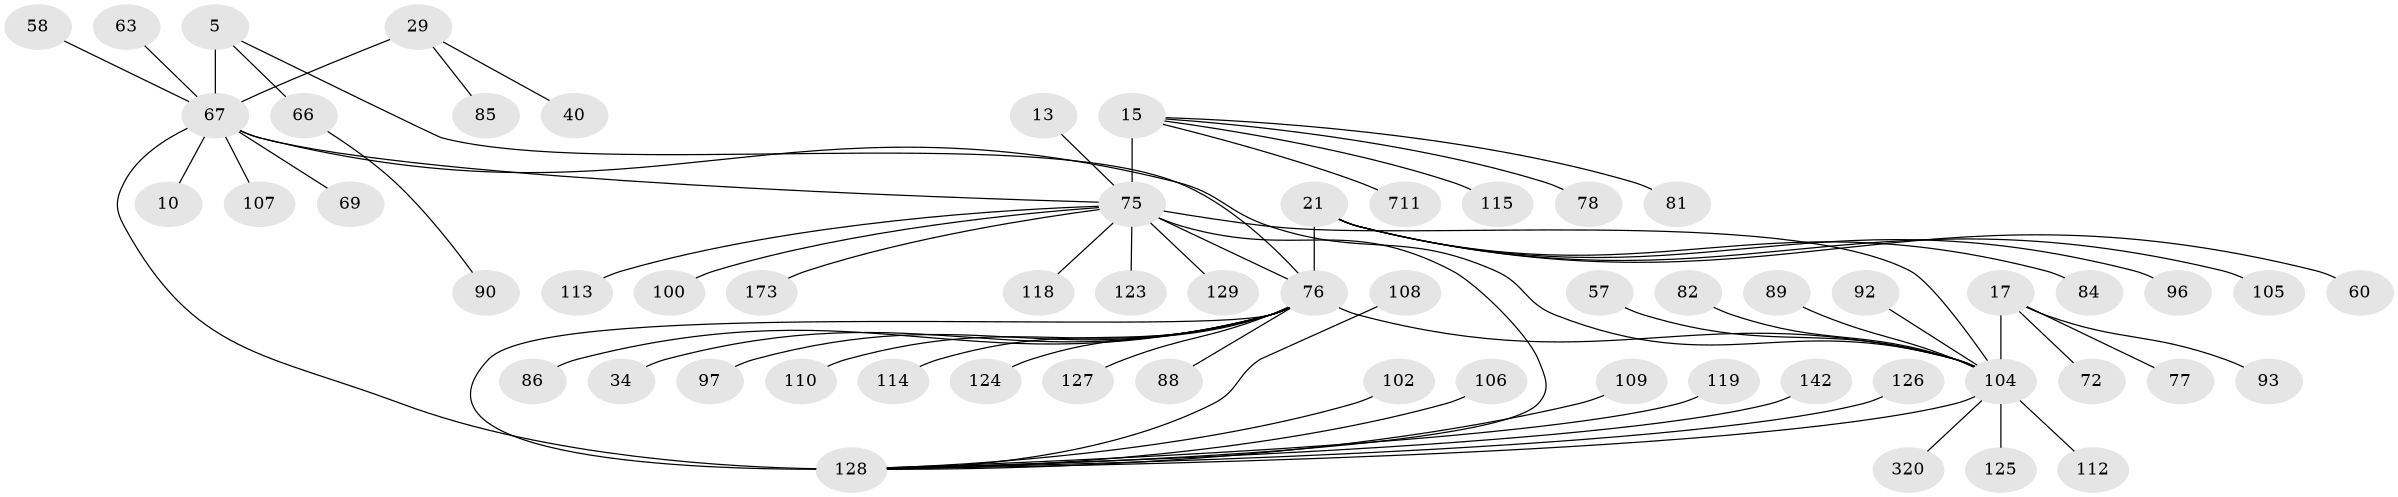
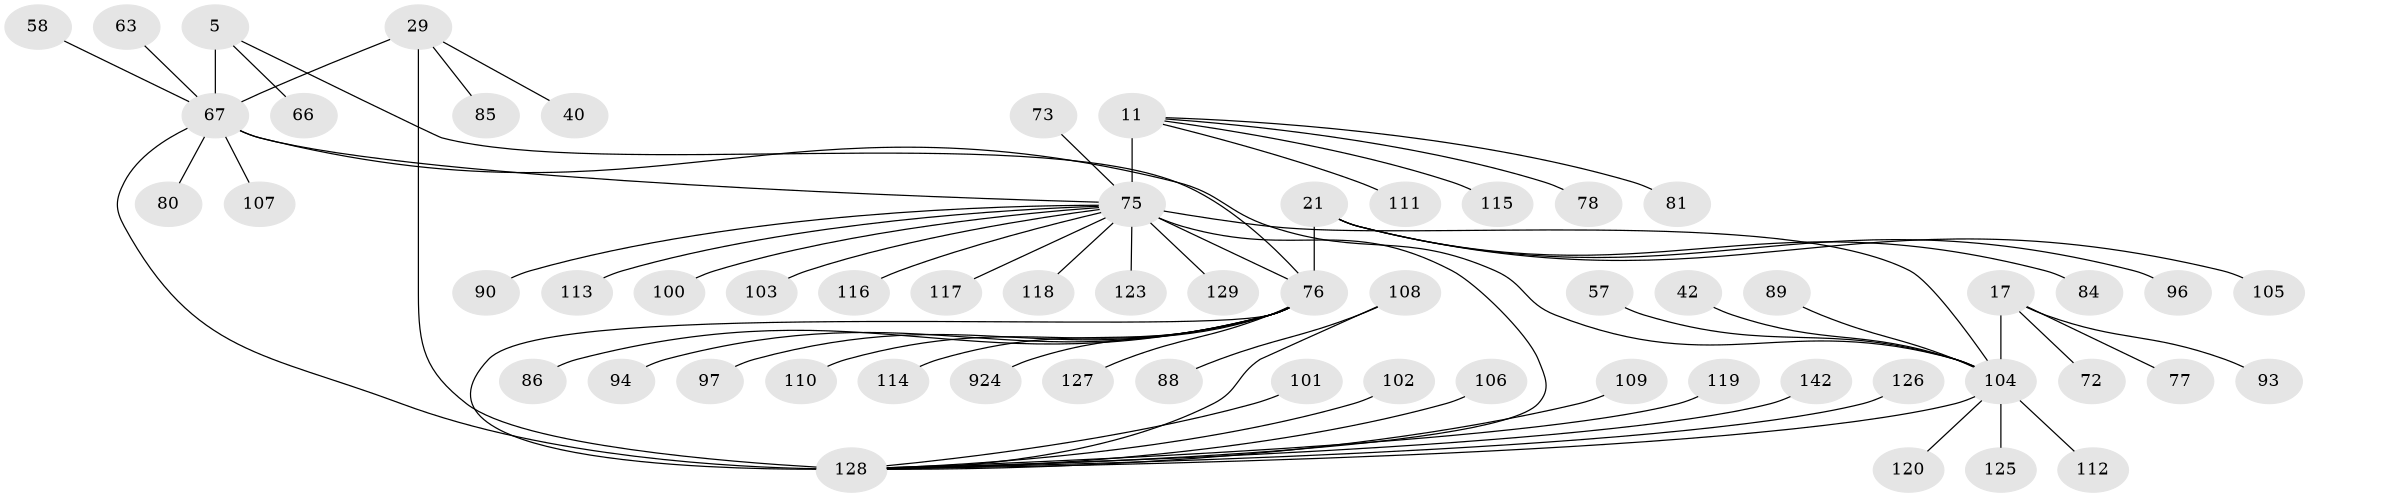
(1044, 116) -> (1044, 116)
(1132, 116) -> (1132, 116)
(407, 194) -> (802, 222)
(169, 204) -> (169, 204)
(351, 204) -> none
(1405, 204) -> (1405, 204)
(762, 293) -> (762, 293)
none -> (854, 293)
none -> (946, 293)
(1688, 293) -> (1688, 293)
(1866, 293) -> none
(2360, 293) -> none
(1689, 336) -> none
(1242, 337) -> (1287, 338)
(621, 381) -> (621, 381)
(986, 381) -> (986, 381)
none -> (1307, 381)
none -> (462, 400)
(1909, 470) -> (1909, 470)
